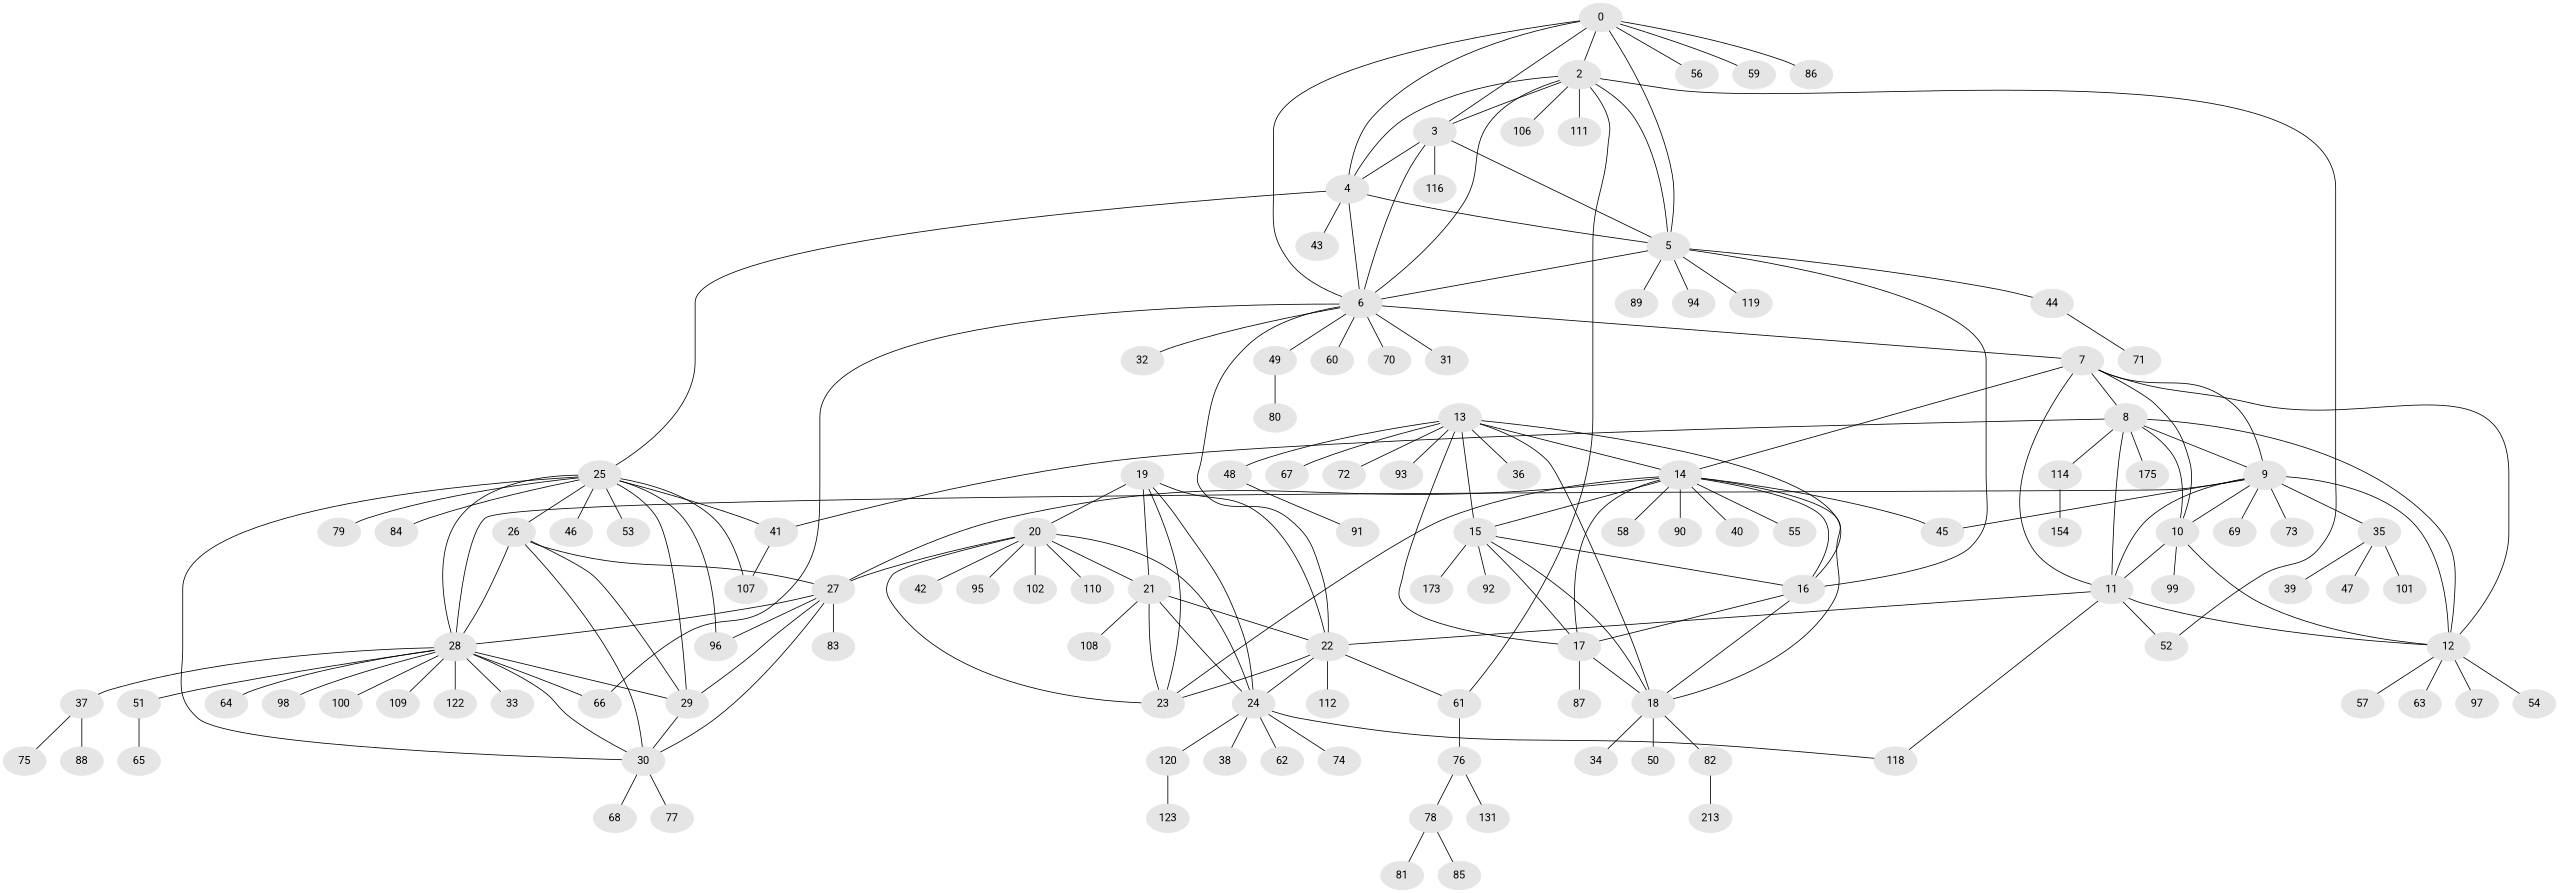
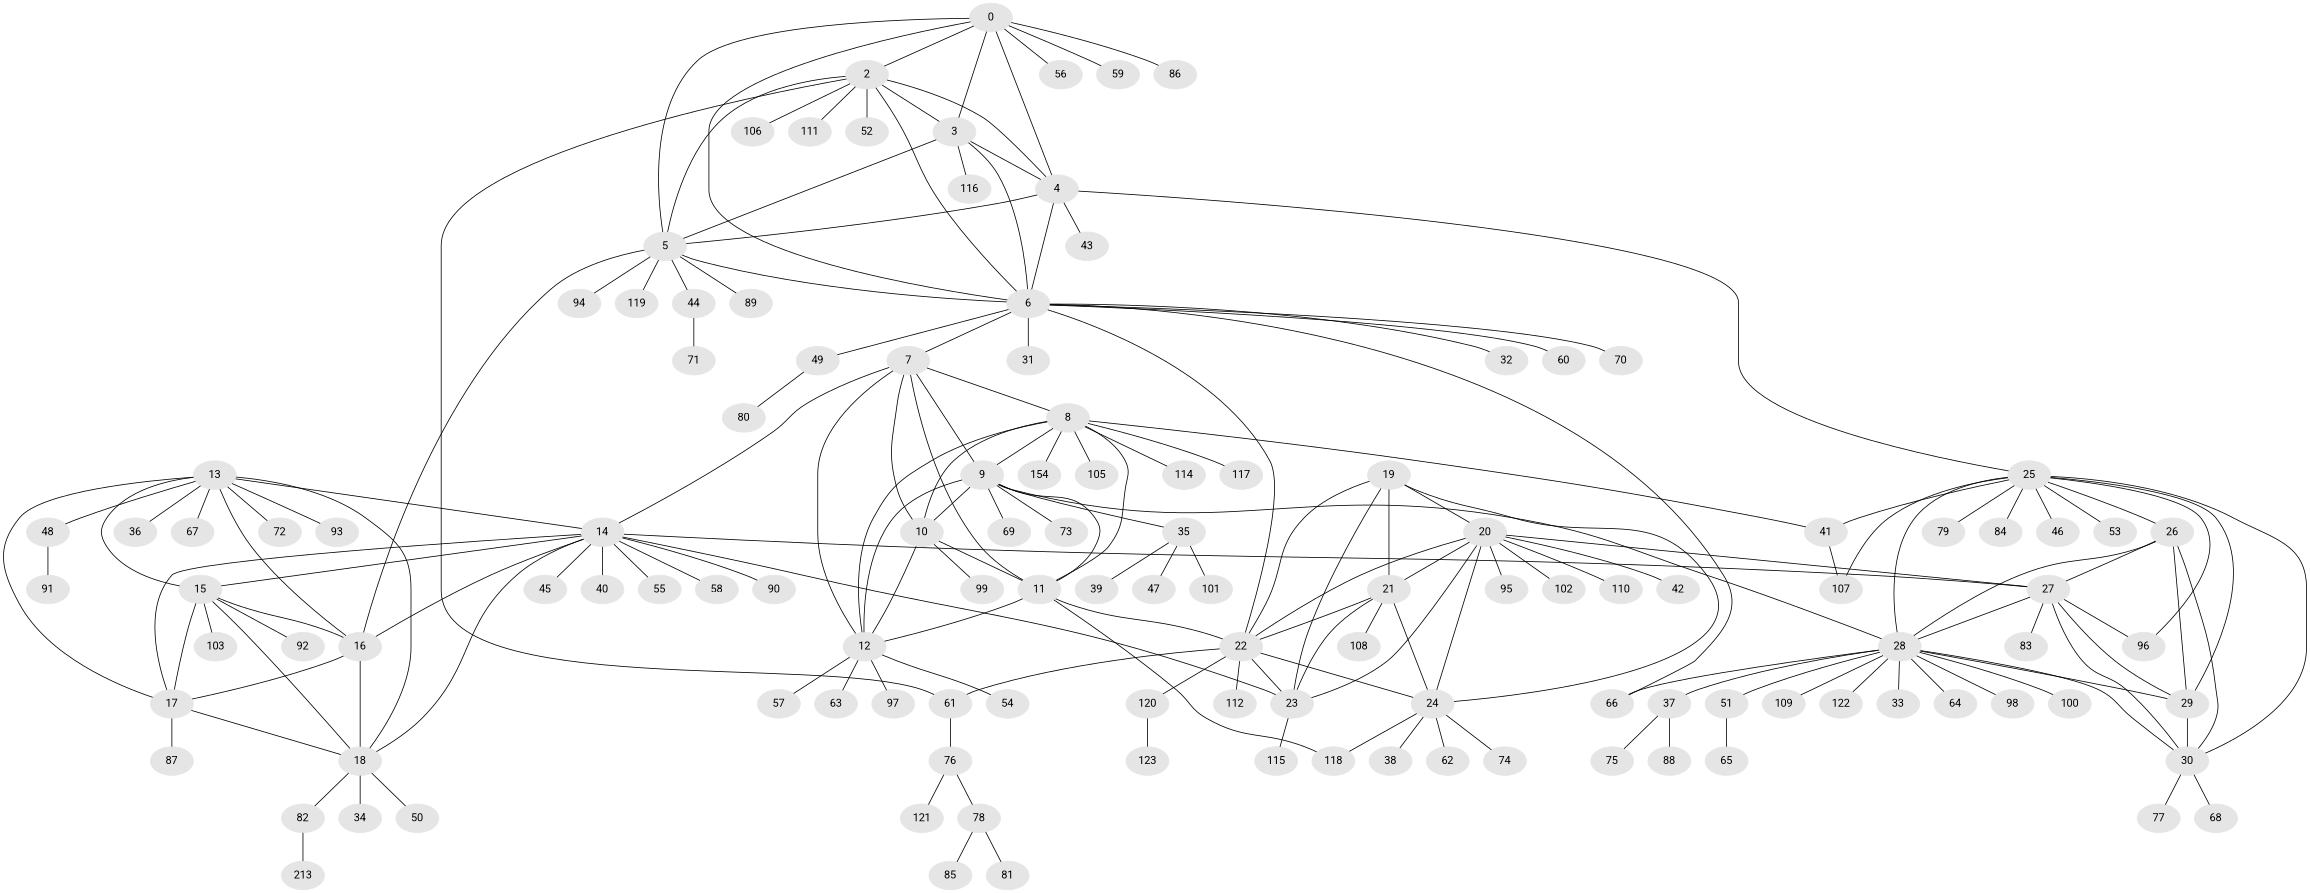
none -> (1241, 475)
(2147, 475) -> (1097, 475)
(2060, 504) -> (1054, 447)
(2104, 504) -> none
none -> (1356, 577)
(1432, 589) -> (216, 647)
(2139, 618) -> none
(1211, 733) -> (1194, 675)
none -> (1276, 761)
(1488, 818) -> (922, 818)
